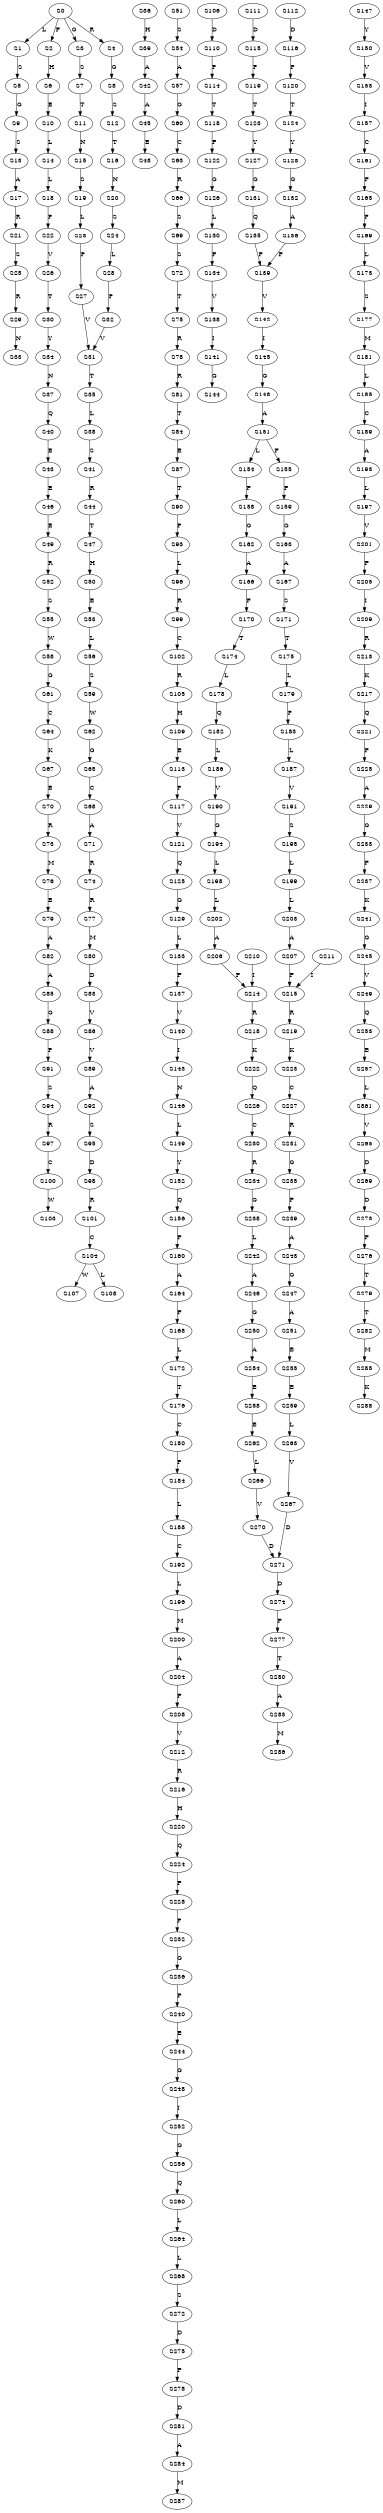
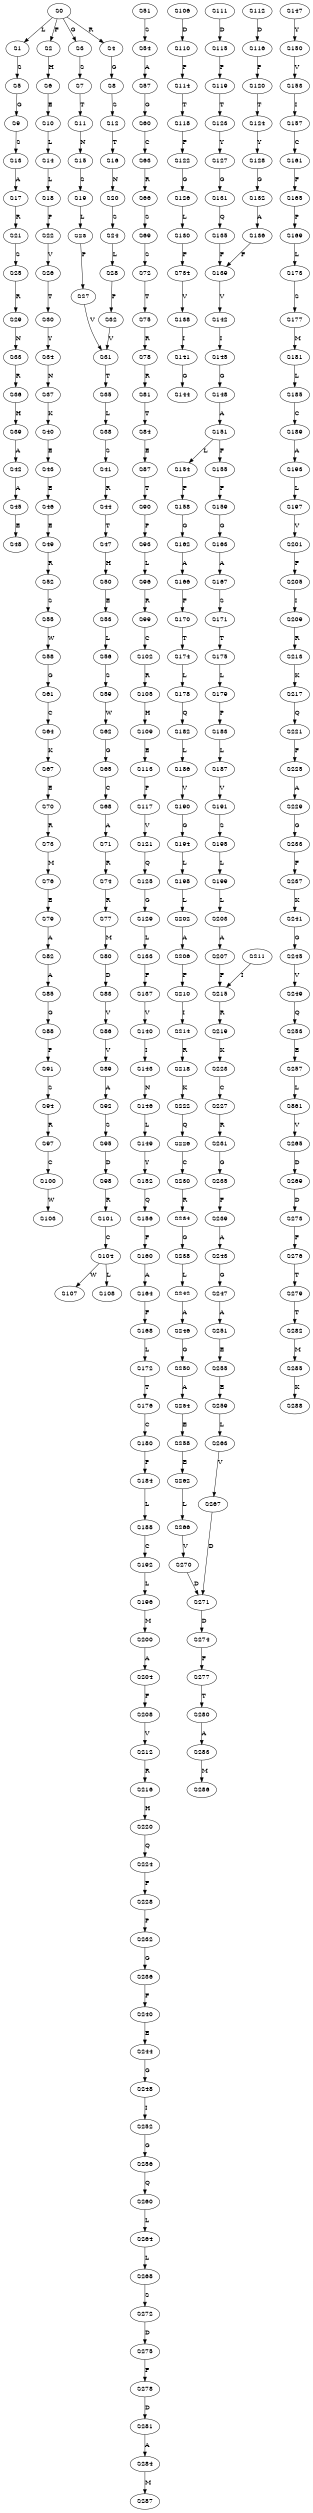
(212, 273) -> (182, 273)
none -> (16, 374)
(51, 414) -> (50, 414)
(232, 974) -> (182, 973)
